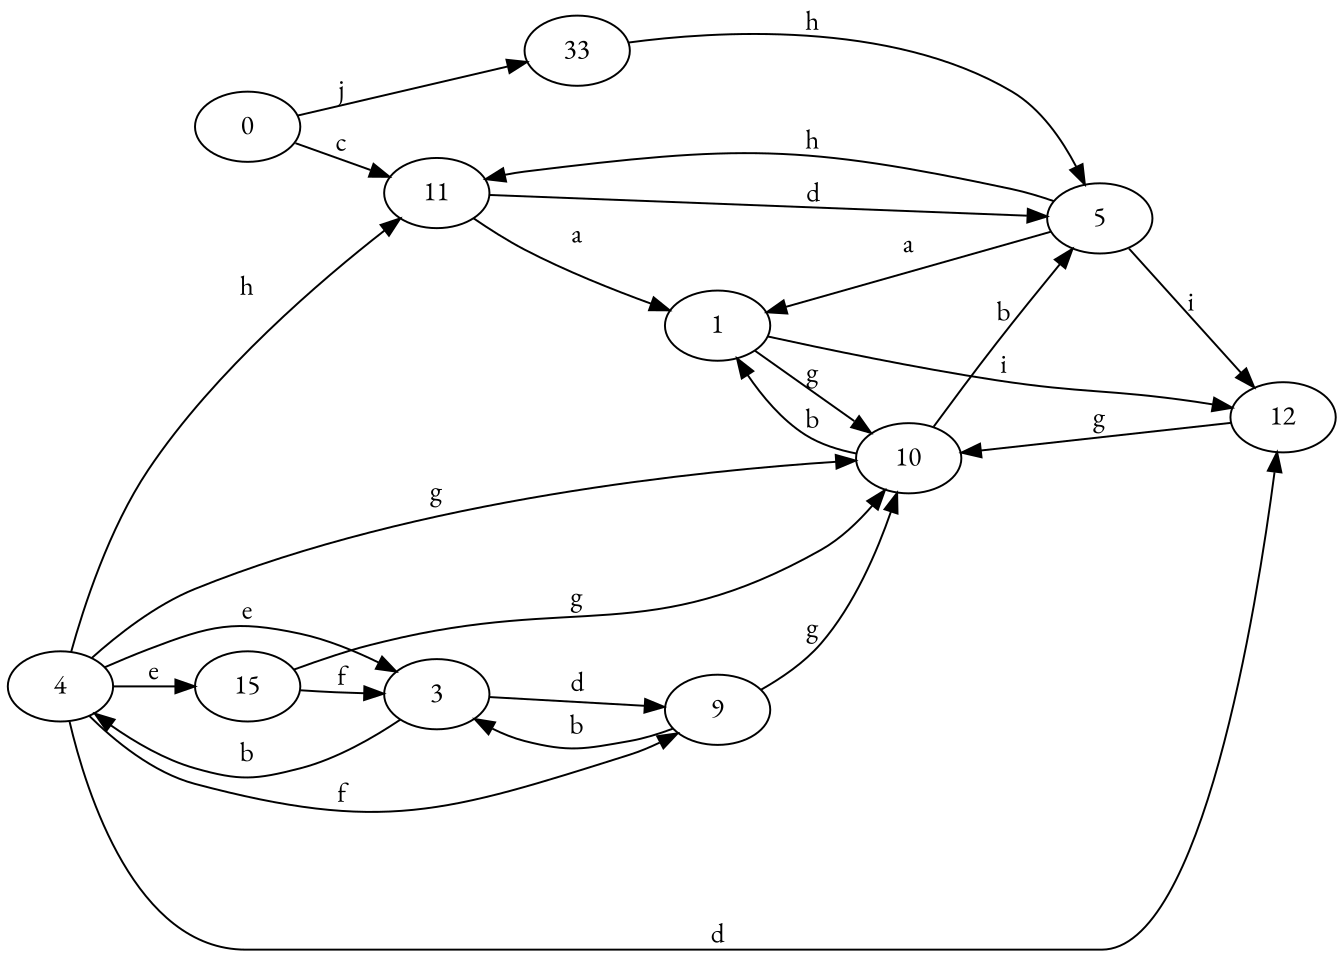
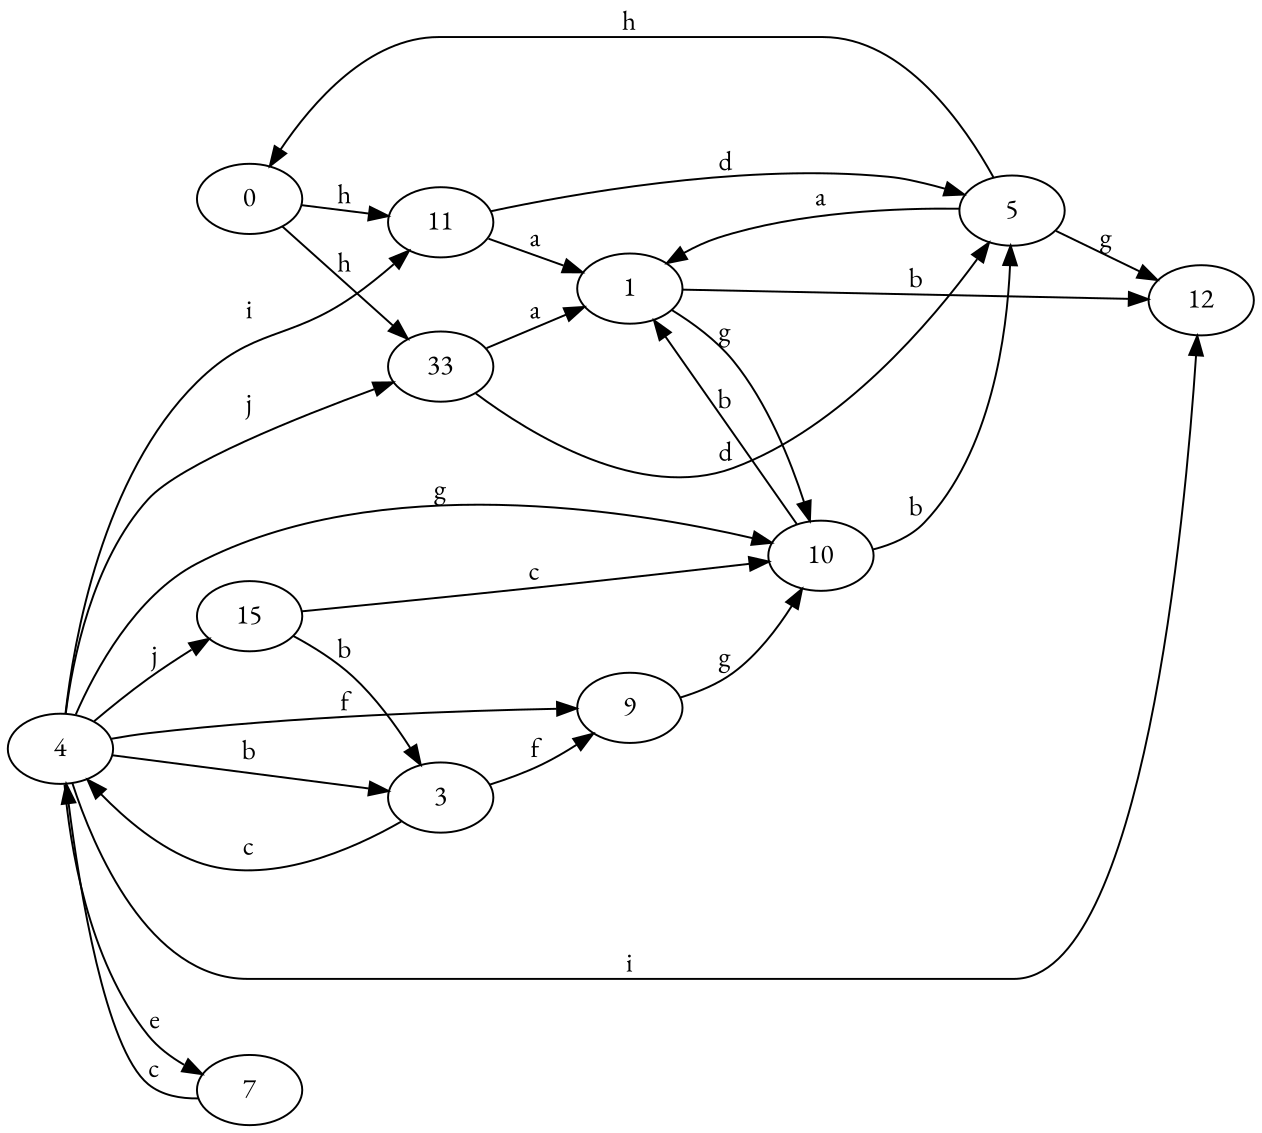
(813, 22) -> (725, 453)
(342, 91) -> (345, 264)
(342, 143) -> (345, 196)
(781, 154) -> (645, 37)
(248, 288) -> (250, 311)
(1191, 303) -> (1107, 239)
none -> (526, 331)
(1004, 366) -> (917, 280)
(1106, 437) -> none
none -> (156, 493)
(577, 598) -> (535, 572)
(248, 611) -> (250, 752)
(154, 672) -> (155, 656)
(342, 678) -> (345, 650)
(577, 683) -> (535, 750)
(582, 748) -> none
(248, 754) -> (250, 847)
(718, 935) -> (630, 964)
none -> (250, 1090)
